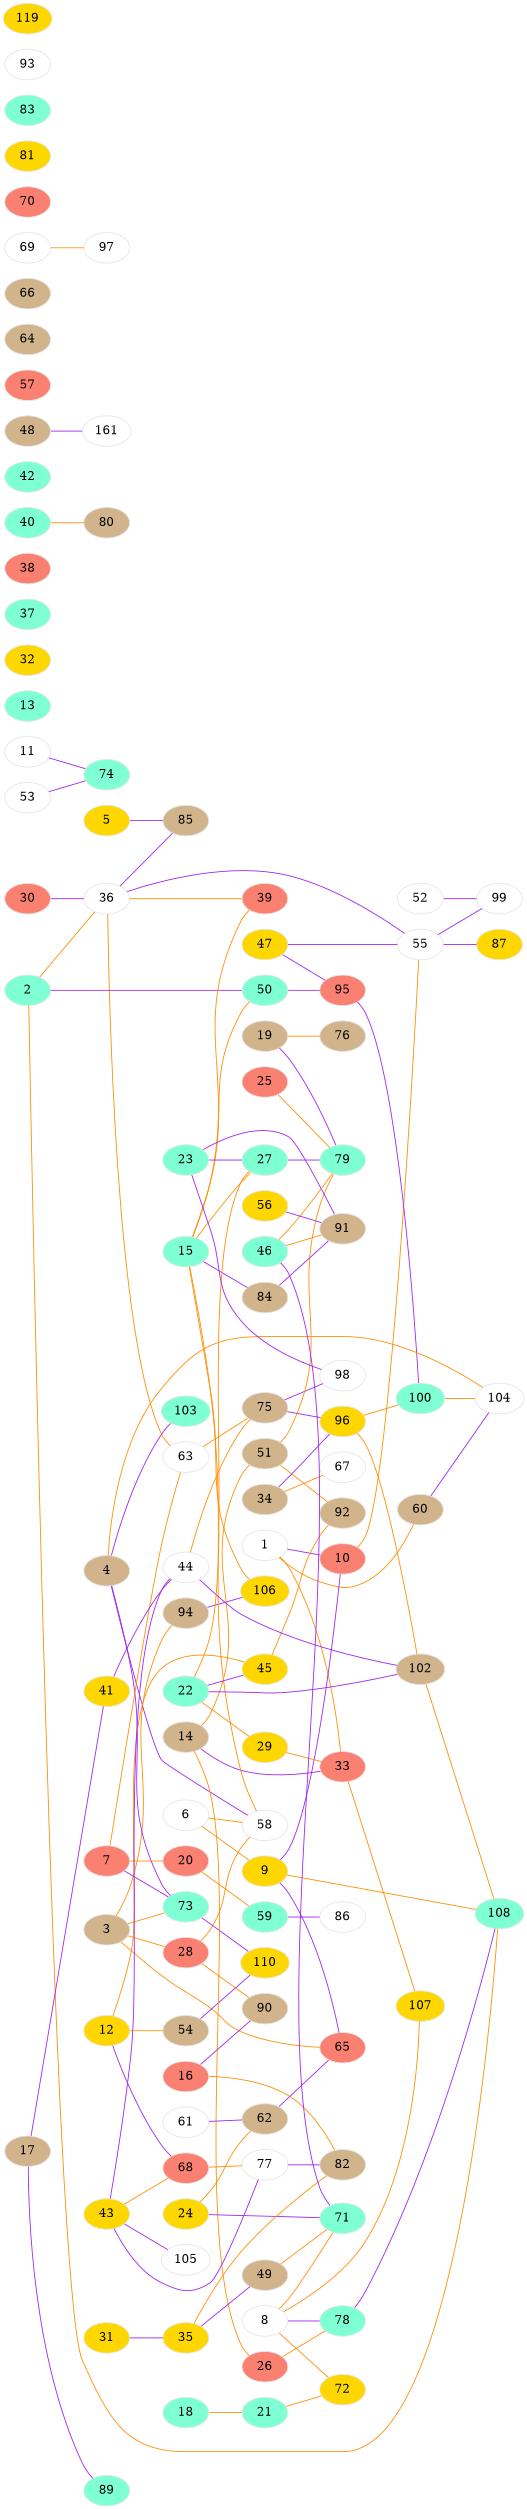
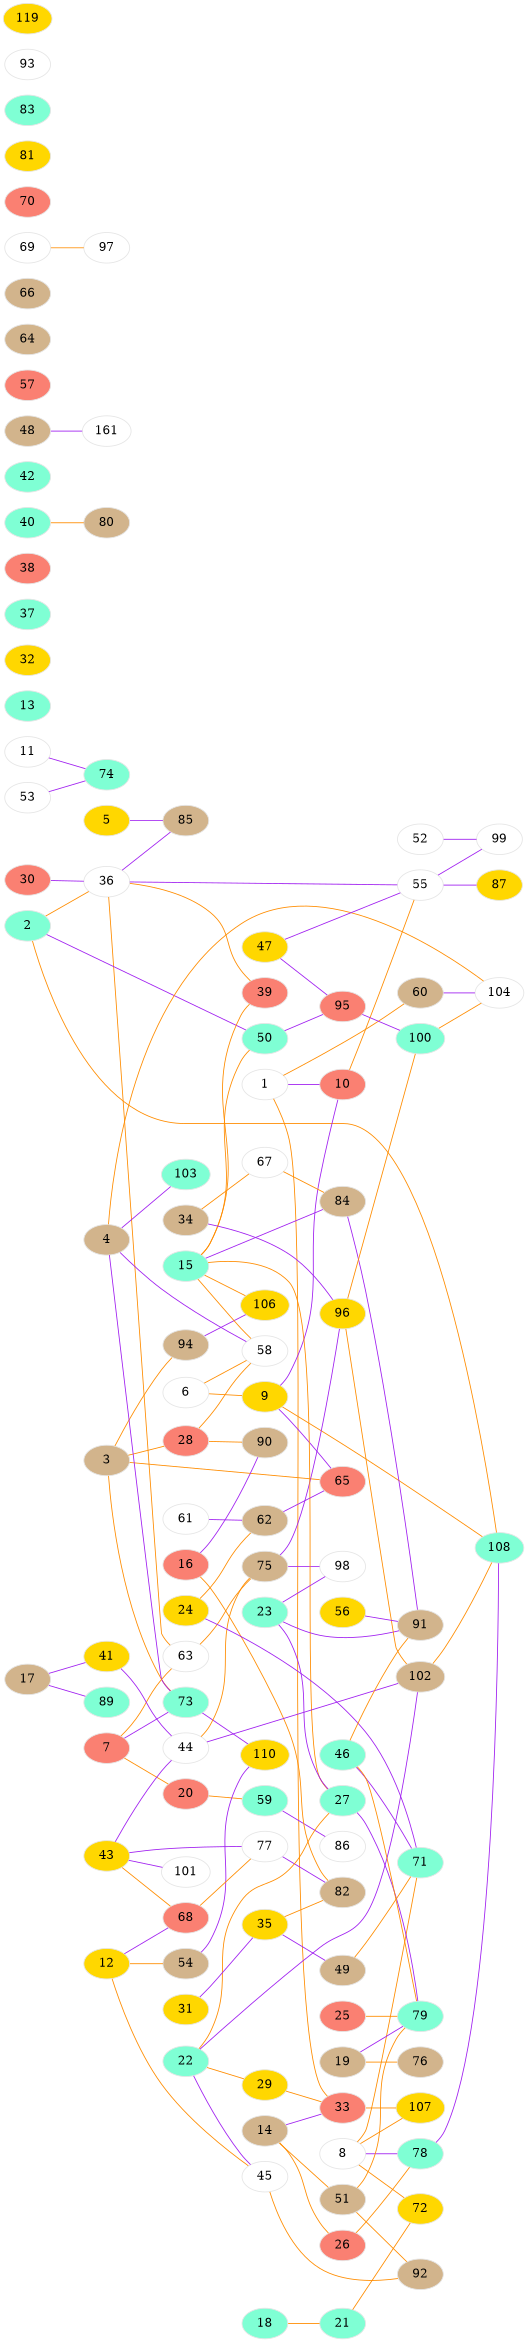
none -> (304, 1182)
(265, 1669) -> (265, 2177)
(186, 2260) -> (186, 1872)
